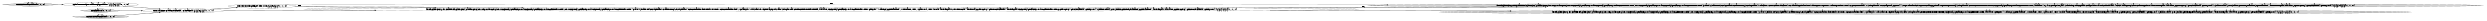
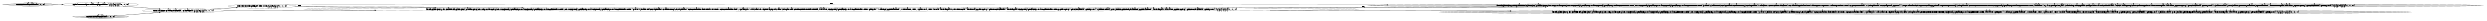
(101, 11) -> none
